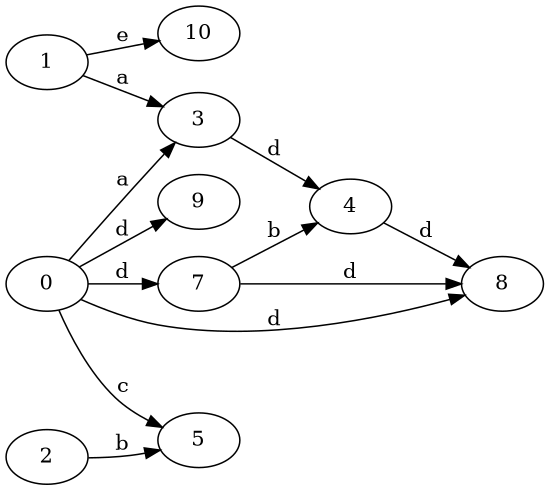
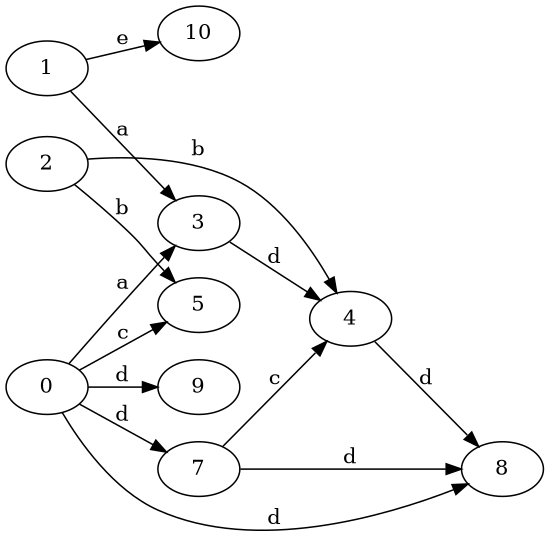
none -> (230, 178)
(275, 232) -> (275, 379)
